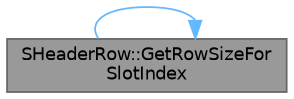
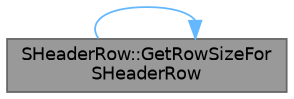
(147, 65) -> (147, 65)
